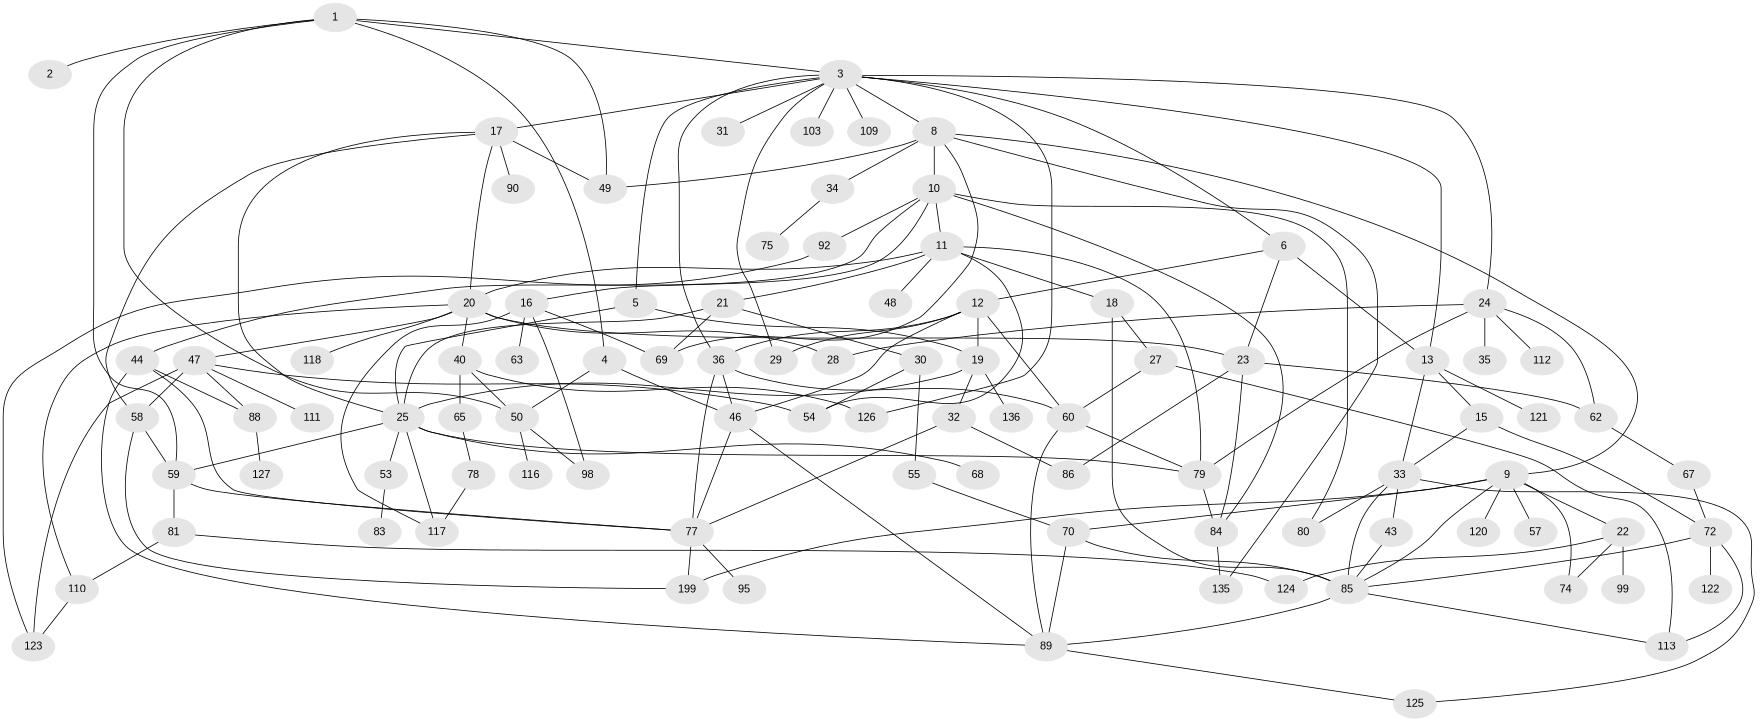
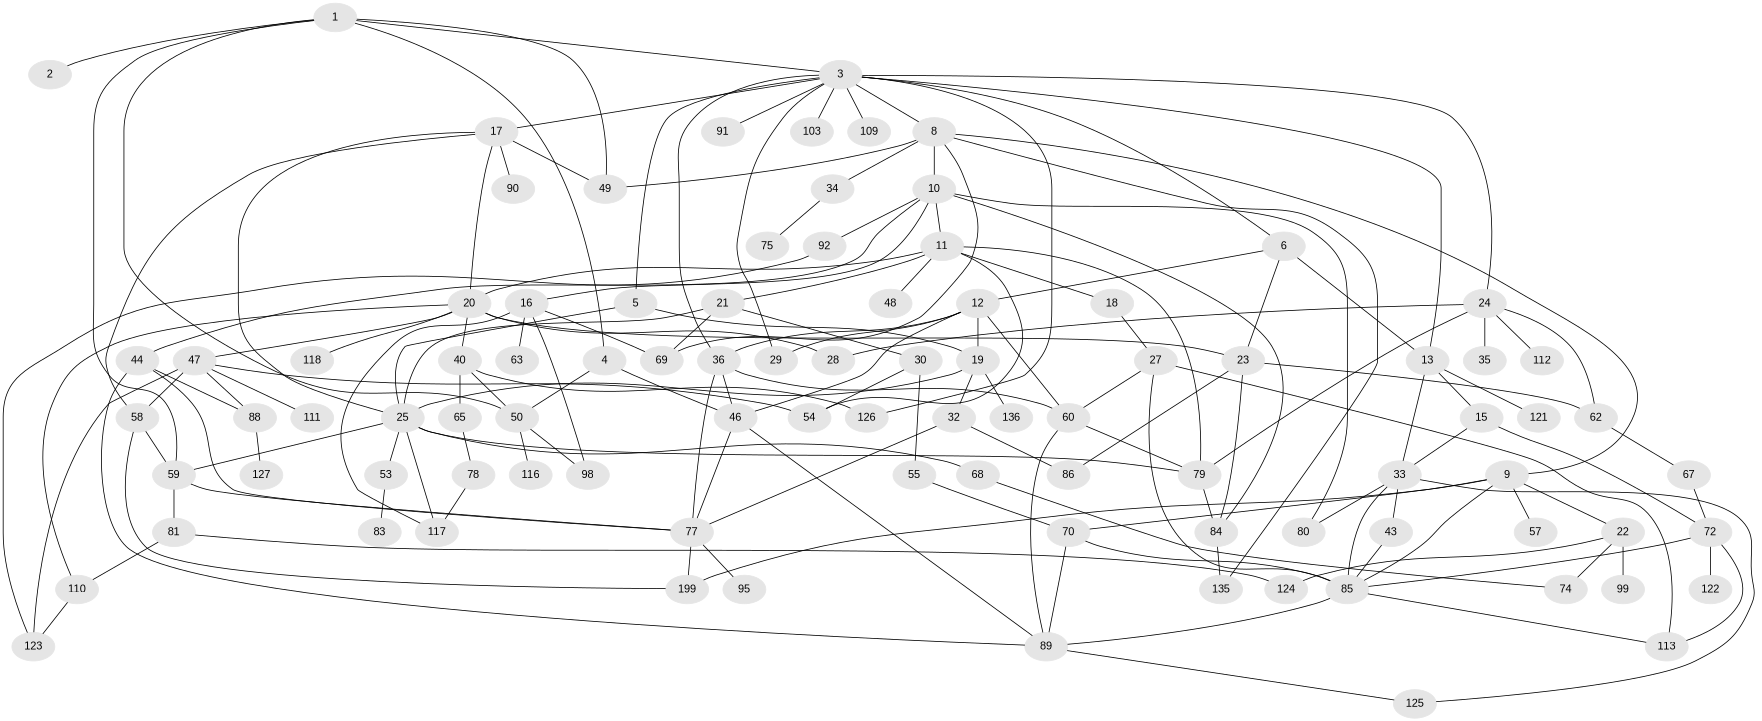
(723, 132) -> (723, 132)
(1124, 516) -> (1178, 534)
(1565, 520) -> (1266, 559)
(1478, 532) -> none
